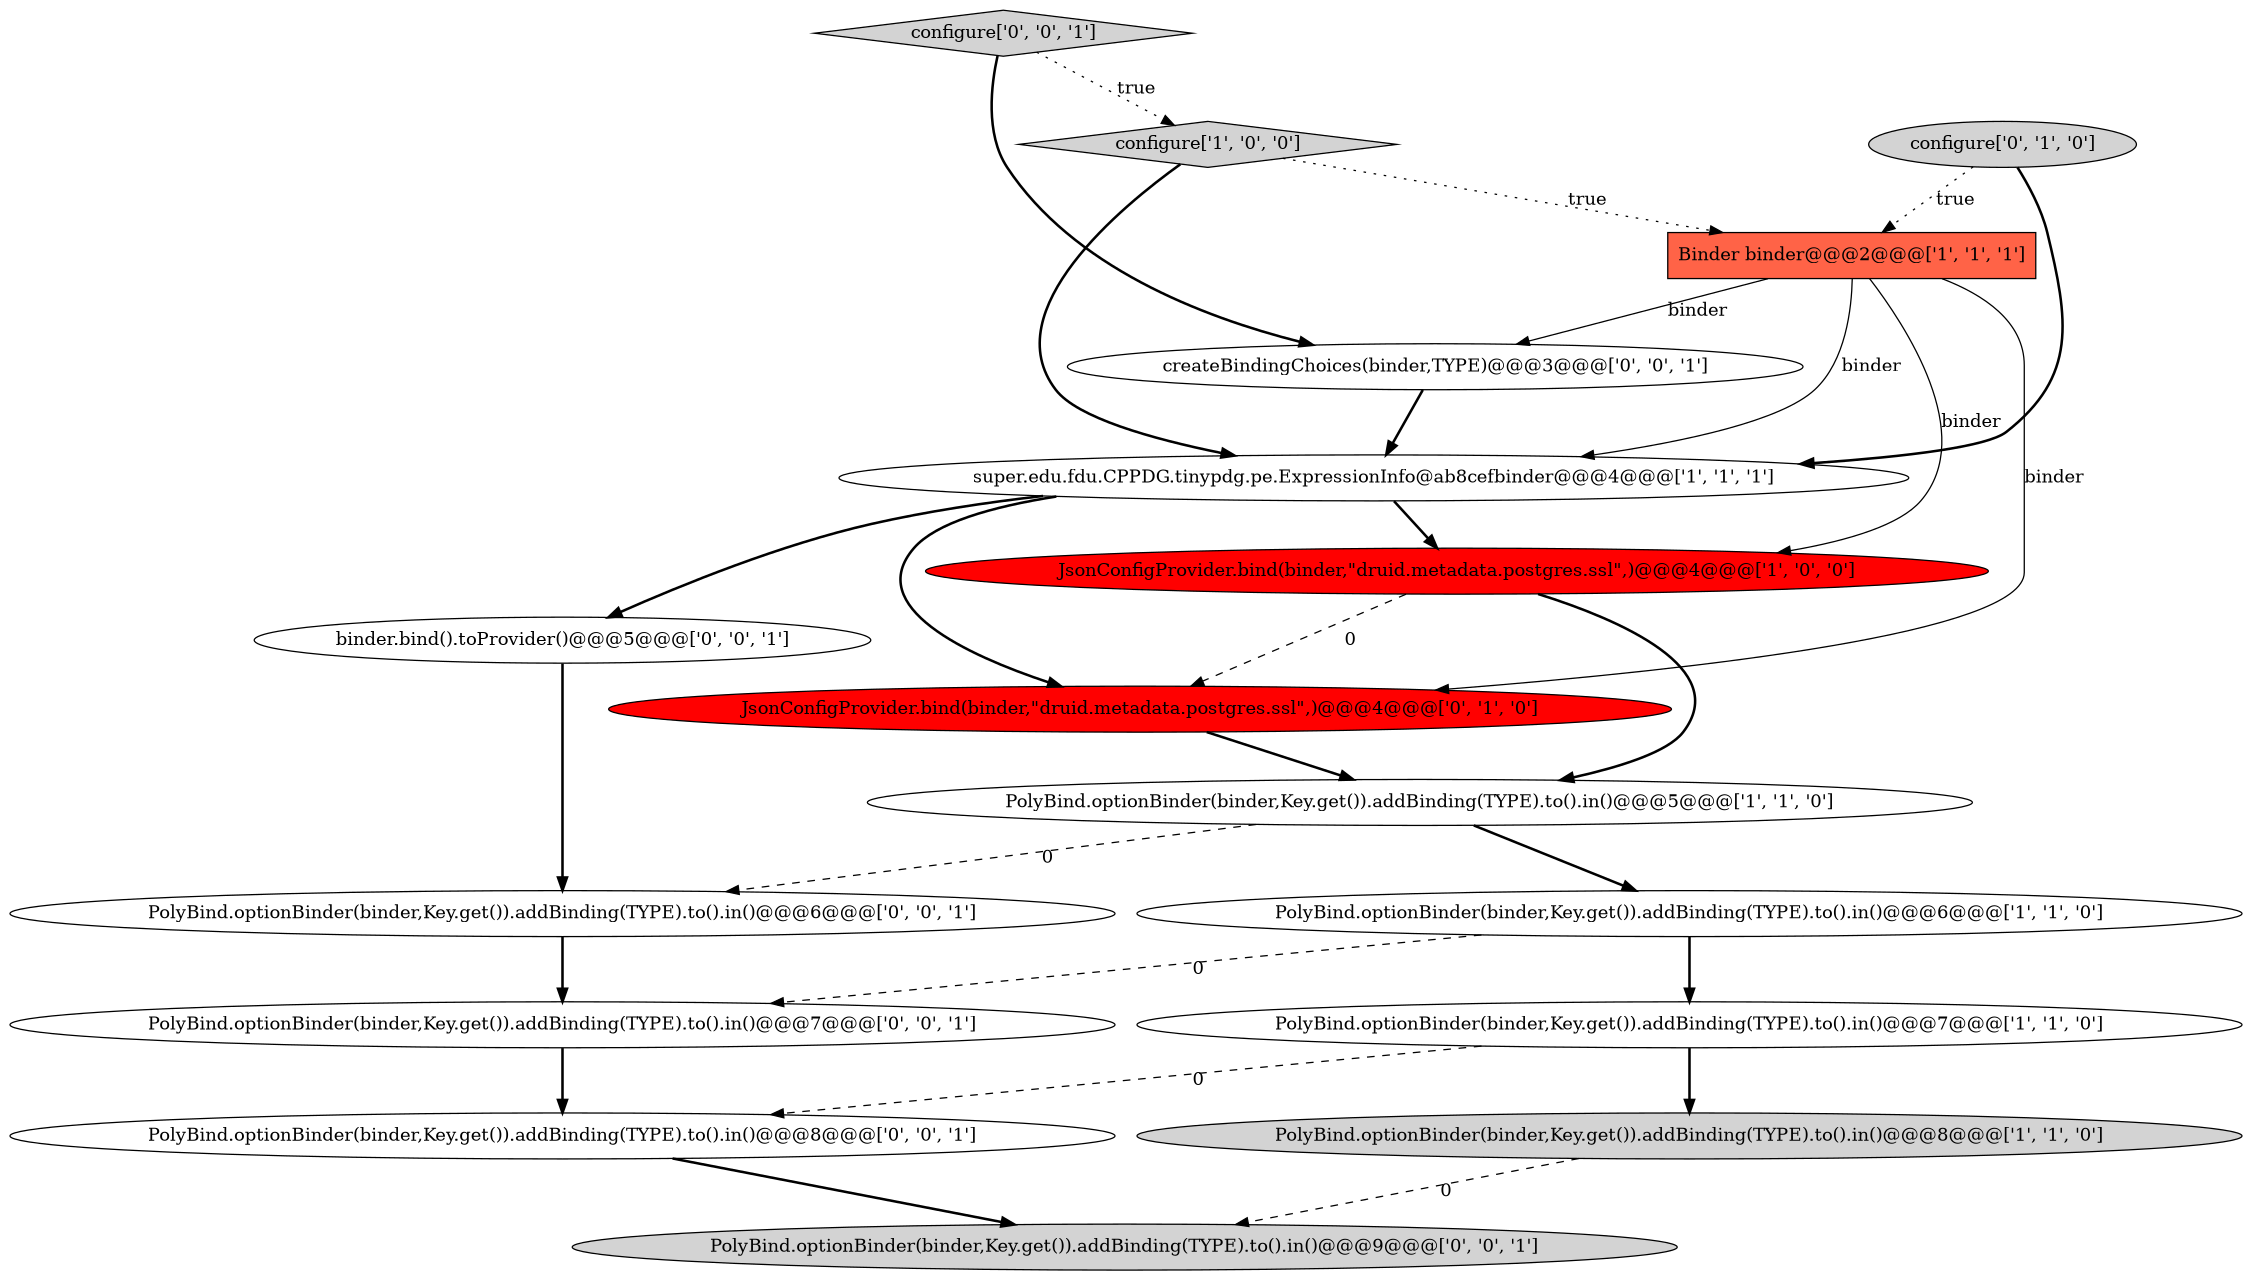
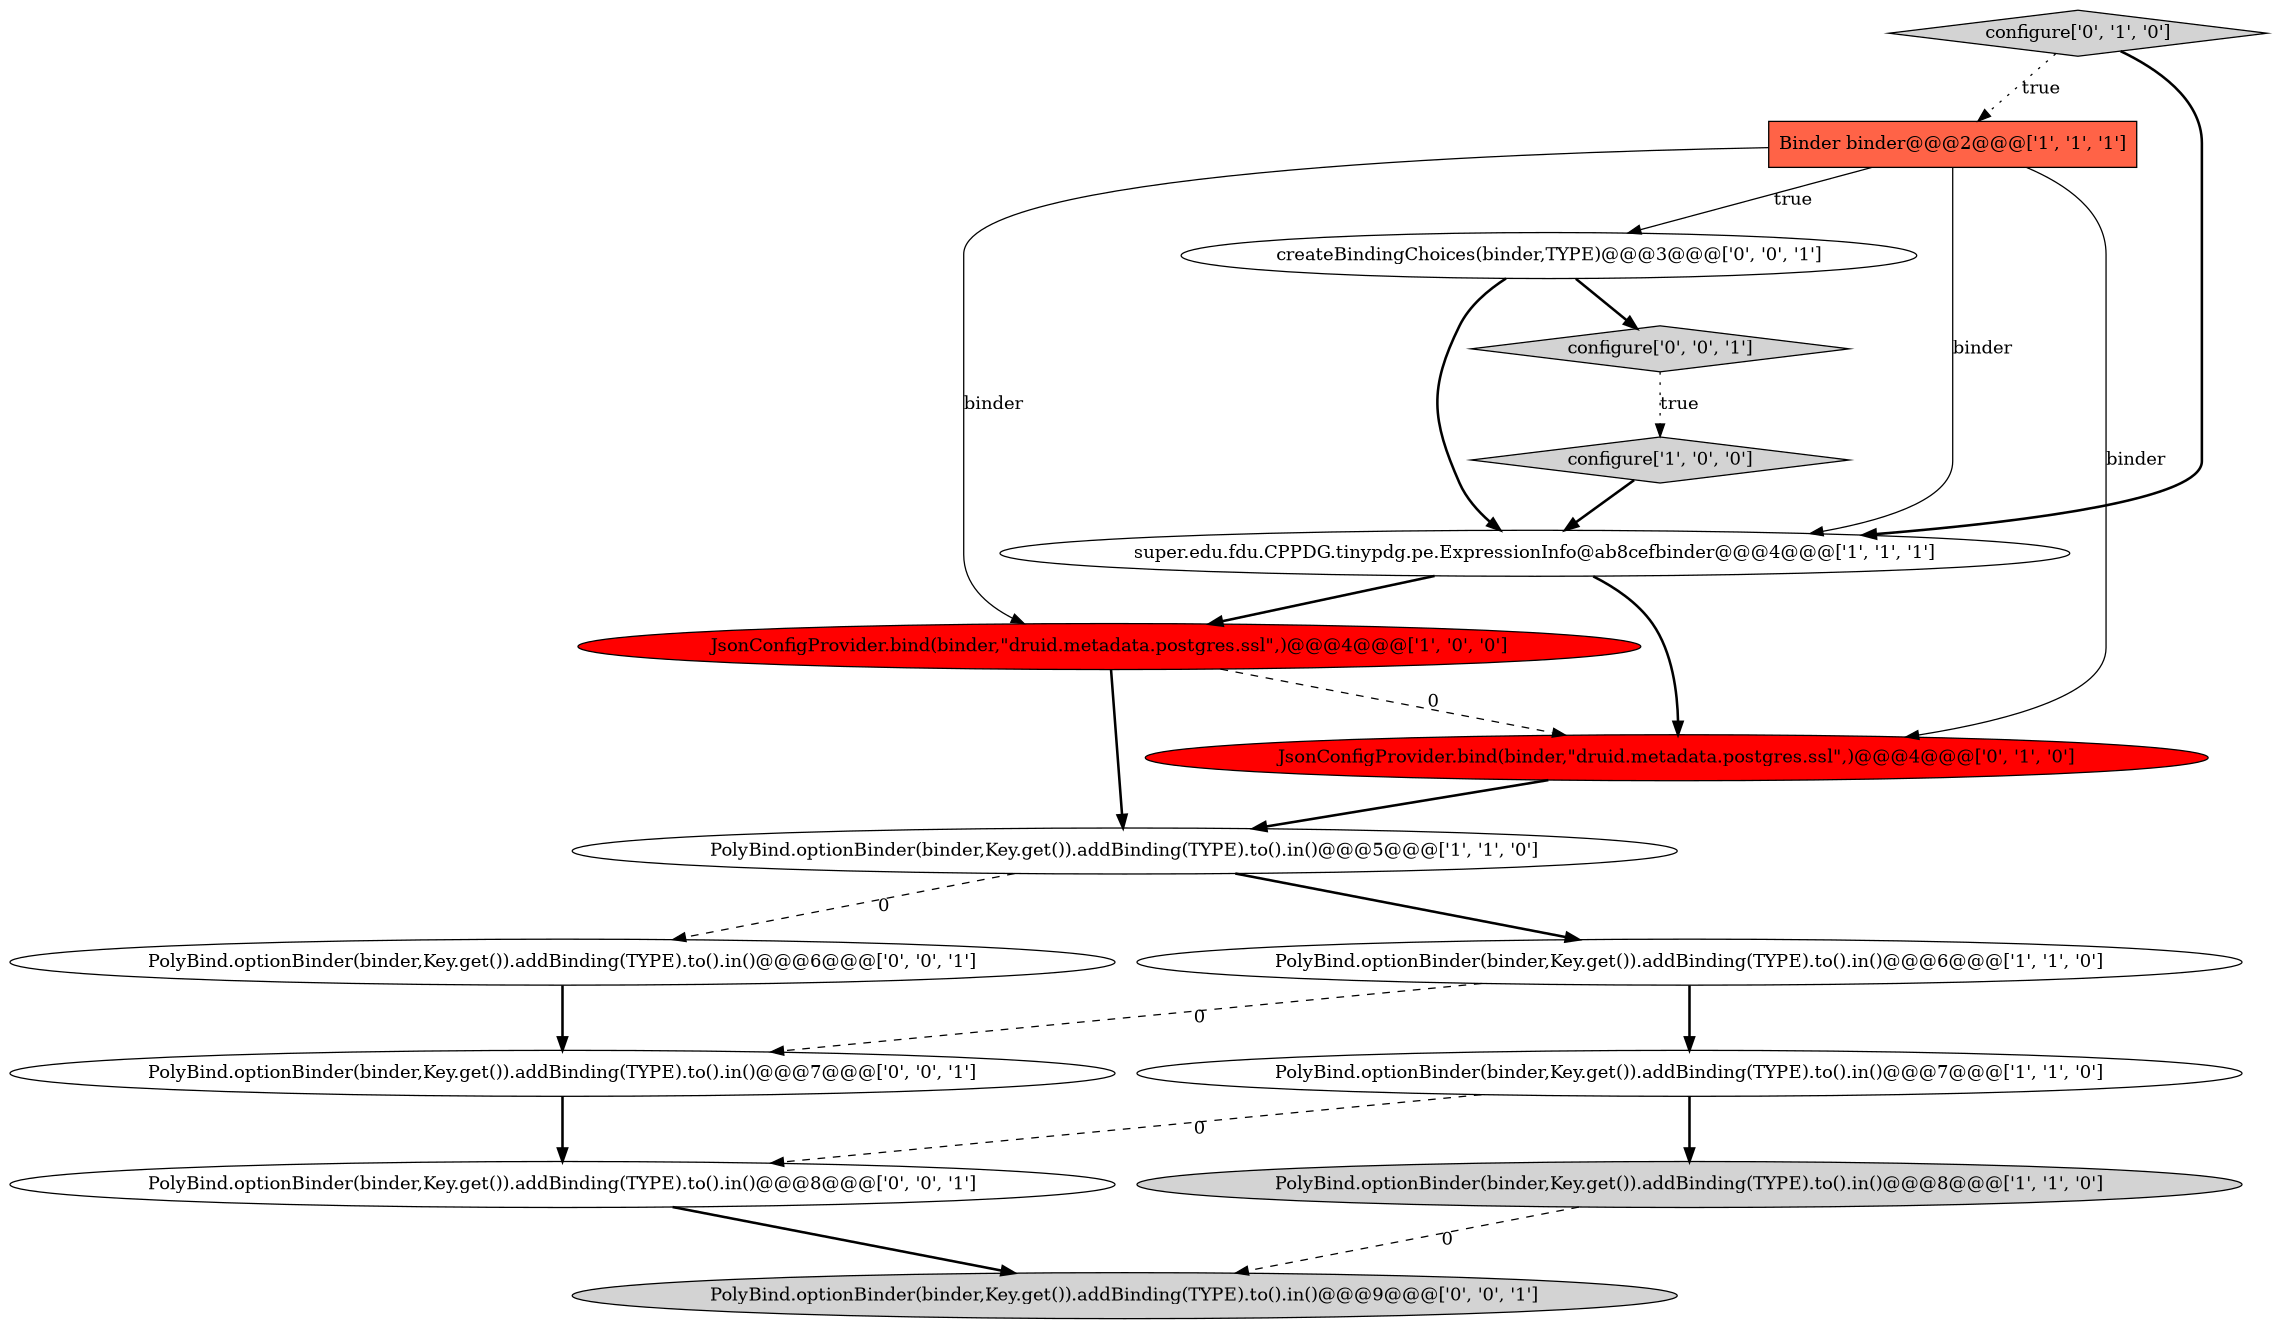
(2003, 144) -> (2078, 33)
(1496, 194) -> none
(1080, 243) -> (1601, 300)
(1698, 311) -> (1794, 200)
(562, 640) -> none
